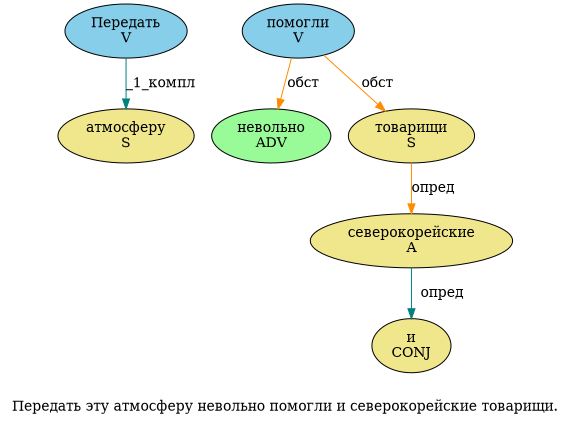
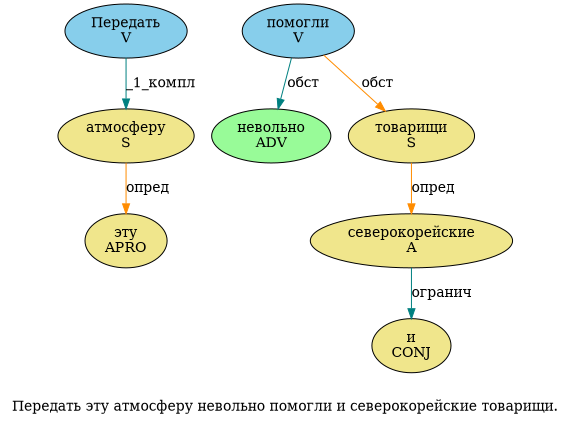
(286, 79) -> (286, 79)
none -> (126, 241)
(442, 293) -> (442, 293)
